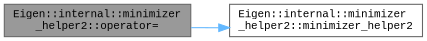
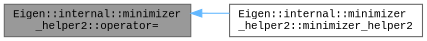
(205, 28) -> (216, 13)
